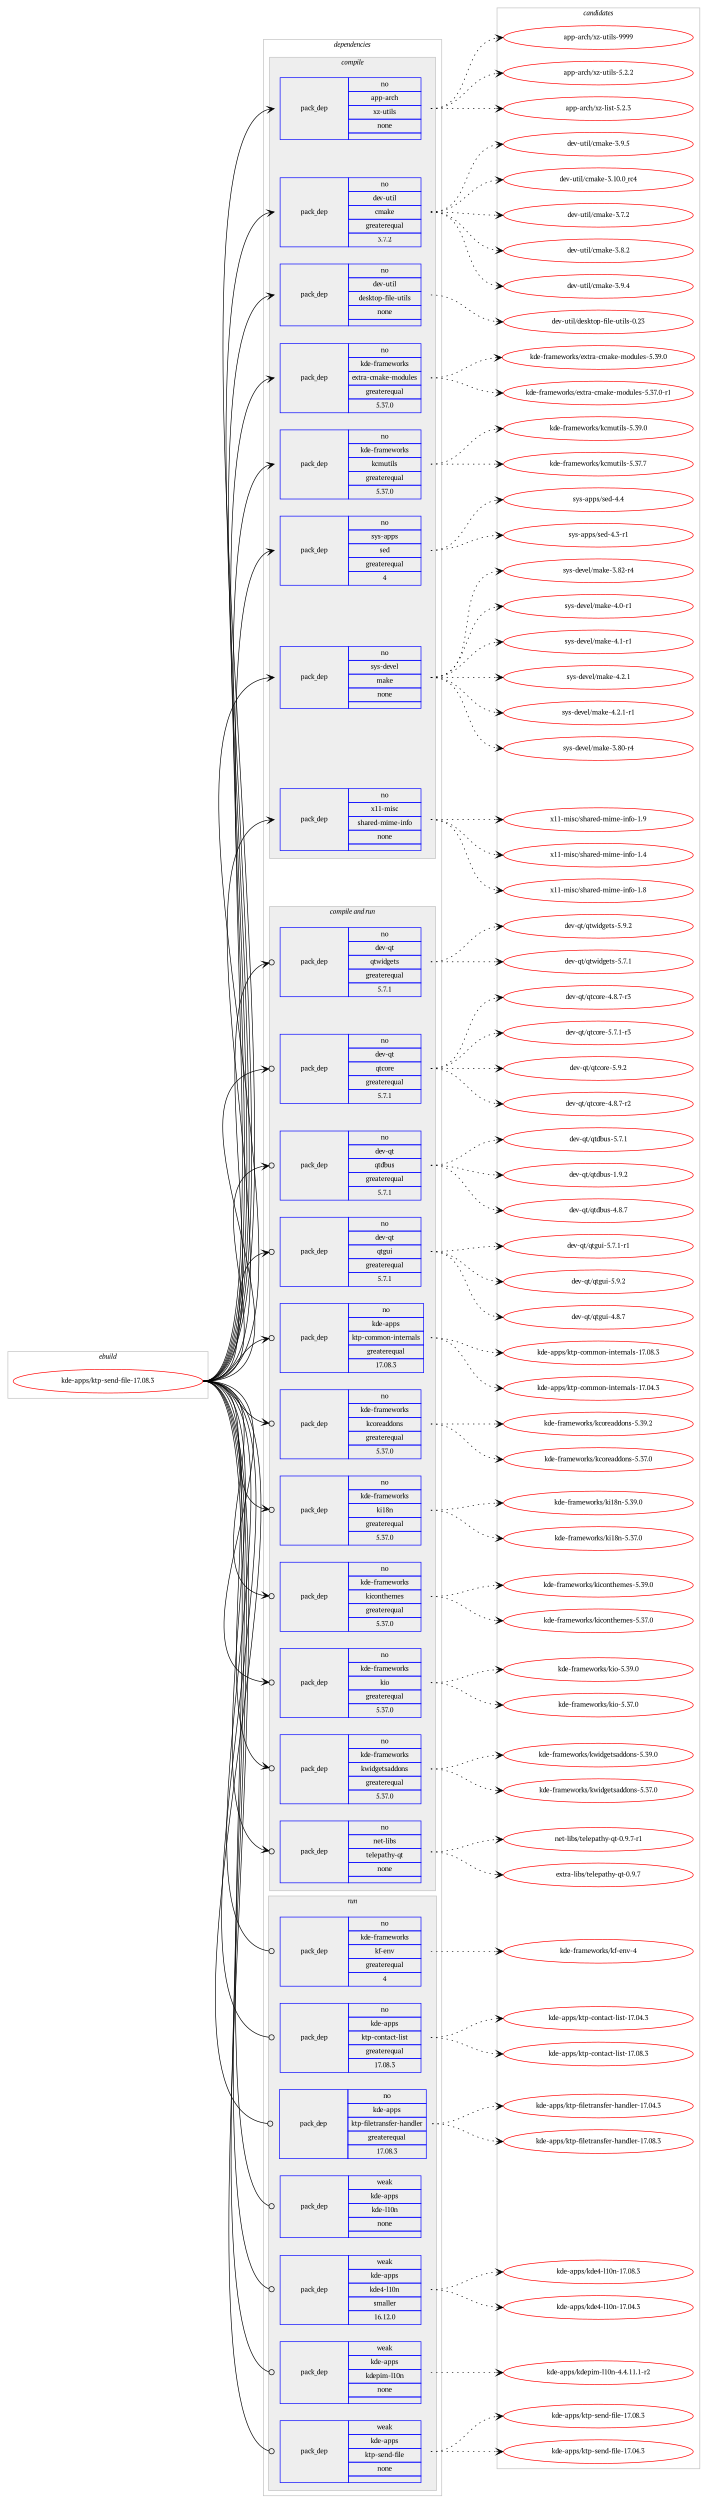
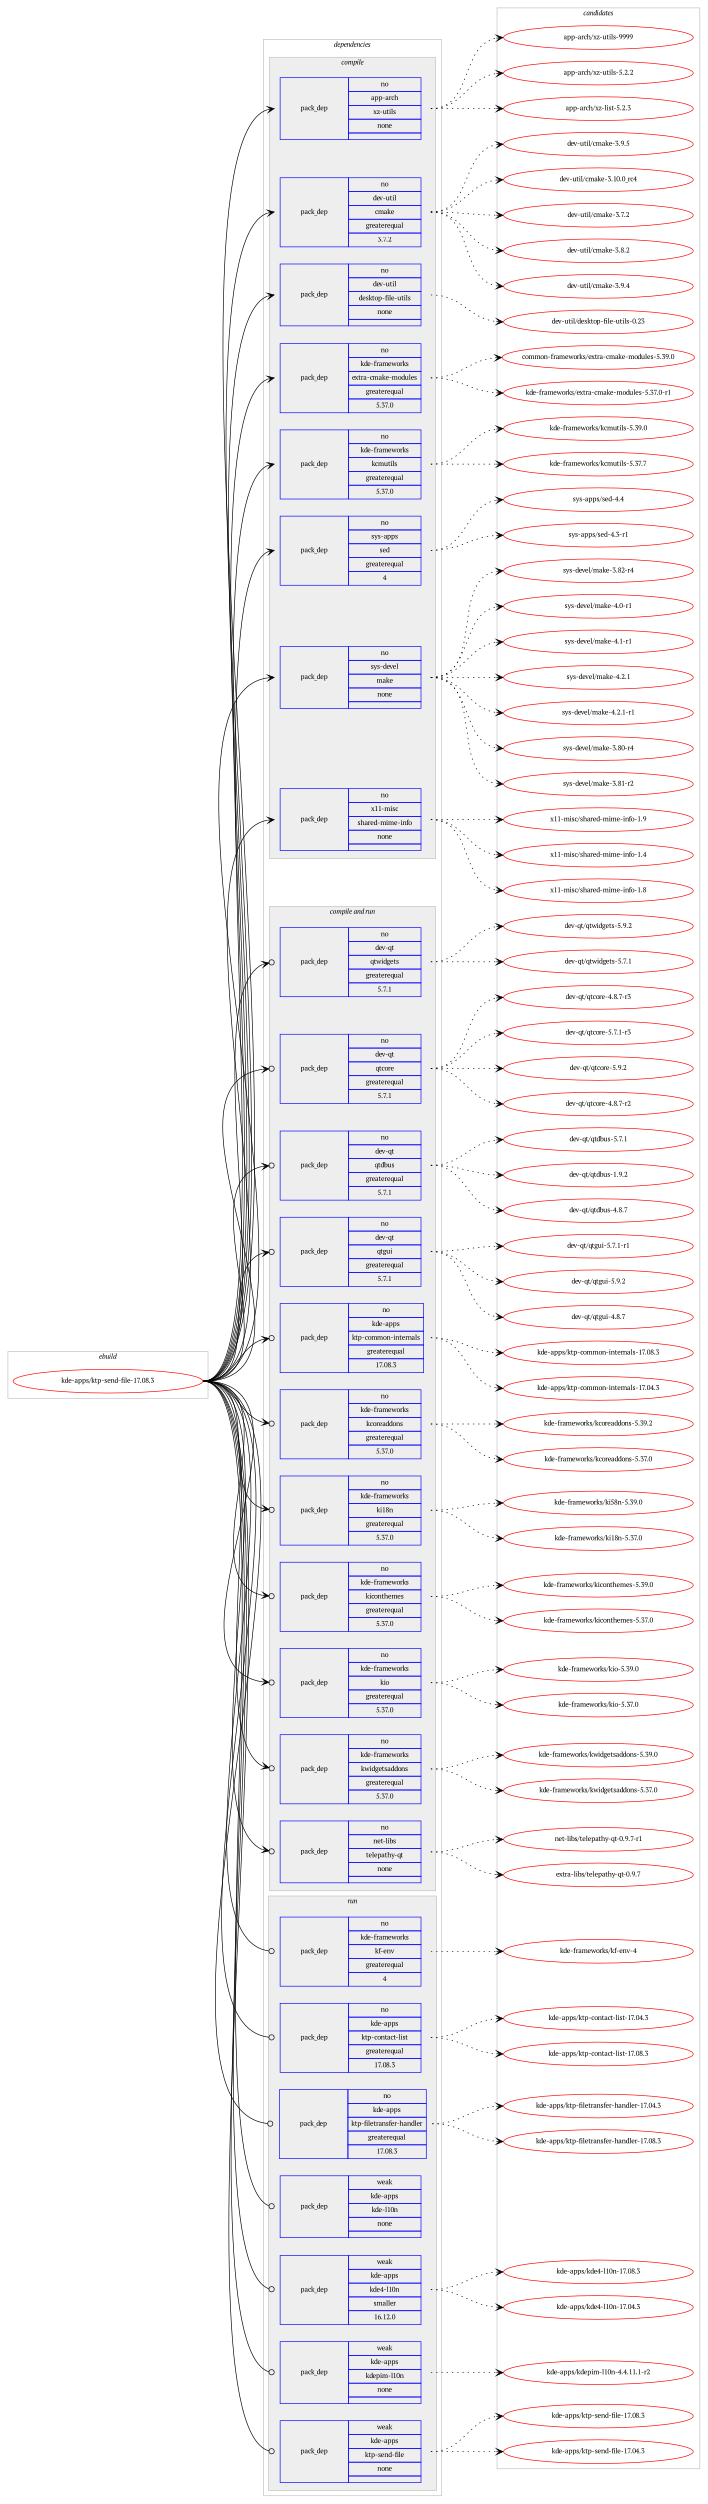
(598, 357) -> (598, 357)
none -> (598, 784)
(598, 1503) -> (598, 1503)
